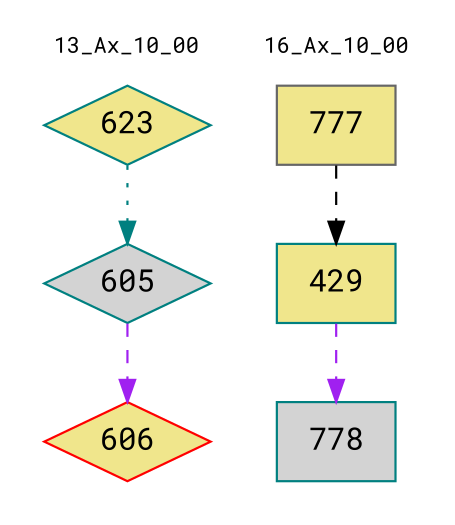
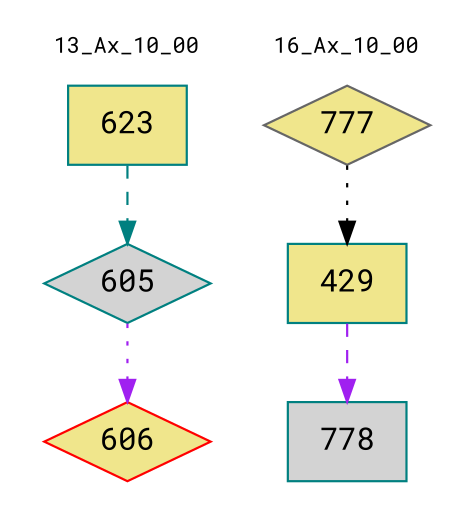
(127, 125) -> (127, 125)
(336, 125) -> (347, 125)
(127, 194) -> (127, 194)
(336, 194) -> (347, 194)
(127, 352) -> (127, 352)
